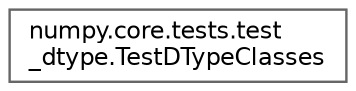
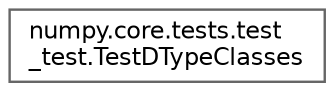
(178, 46) -> (167, 46)
